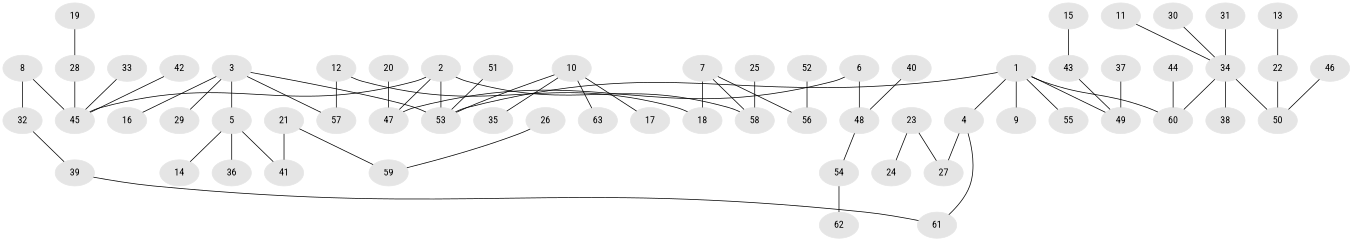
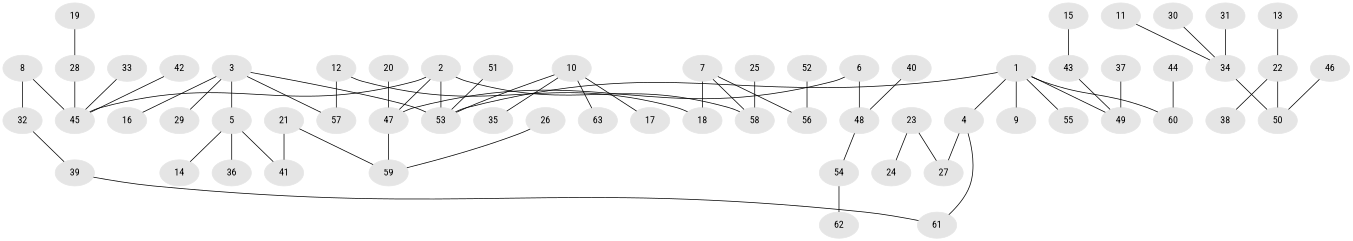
(1199, 94) -> none
(1225, 95) -> (1255, 91)
none -> (389, 147)
